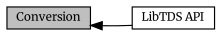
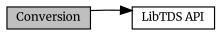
(117, 26) -> (105, 10)
